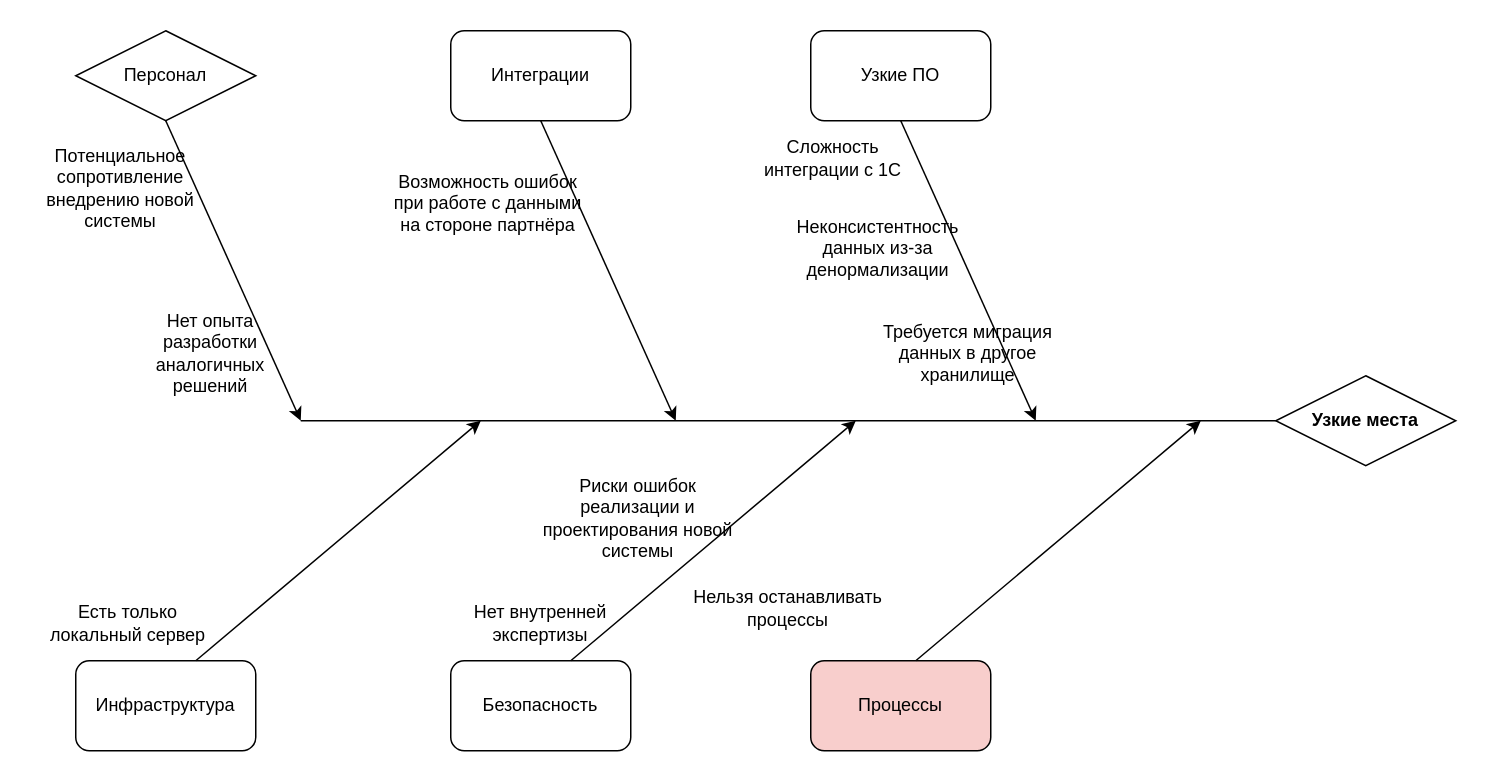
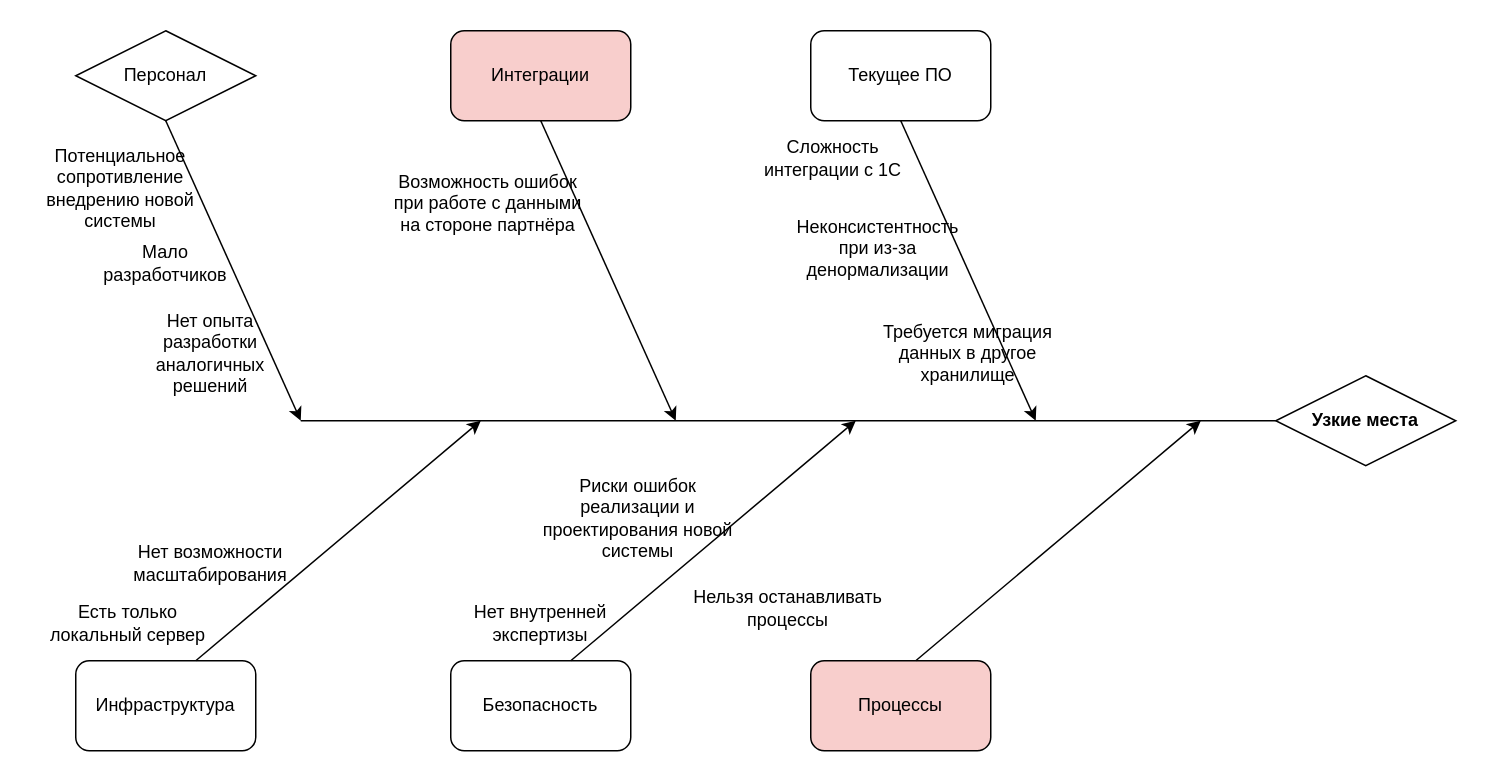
(541, 76) -> (541, 76)
(901, 76) -> (901, 76)
(878, 248) -> (878, 248)
none -> (166, 263)
none -> (211, 563)
